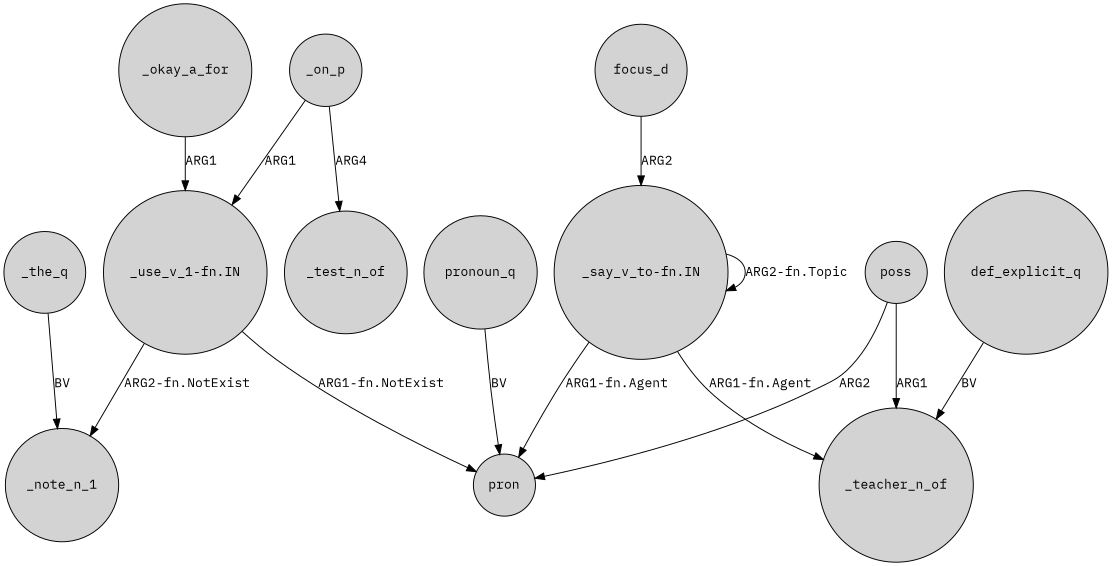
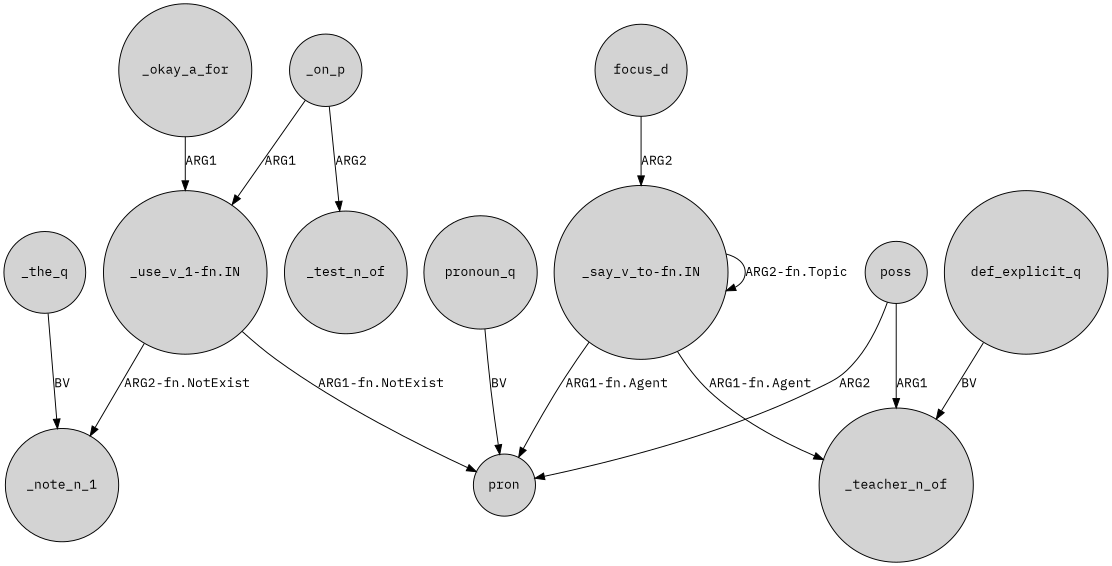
(352, 161) -> (352, 161)
